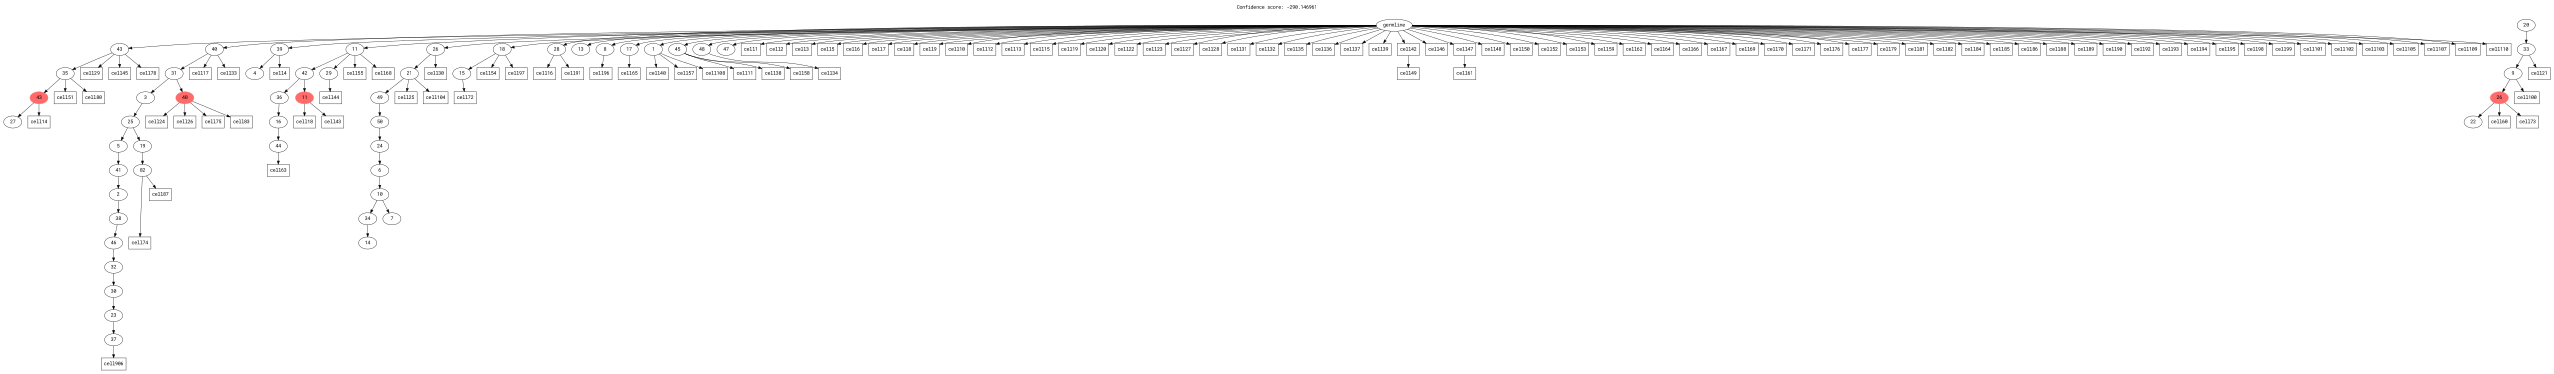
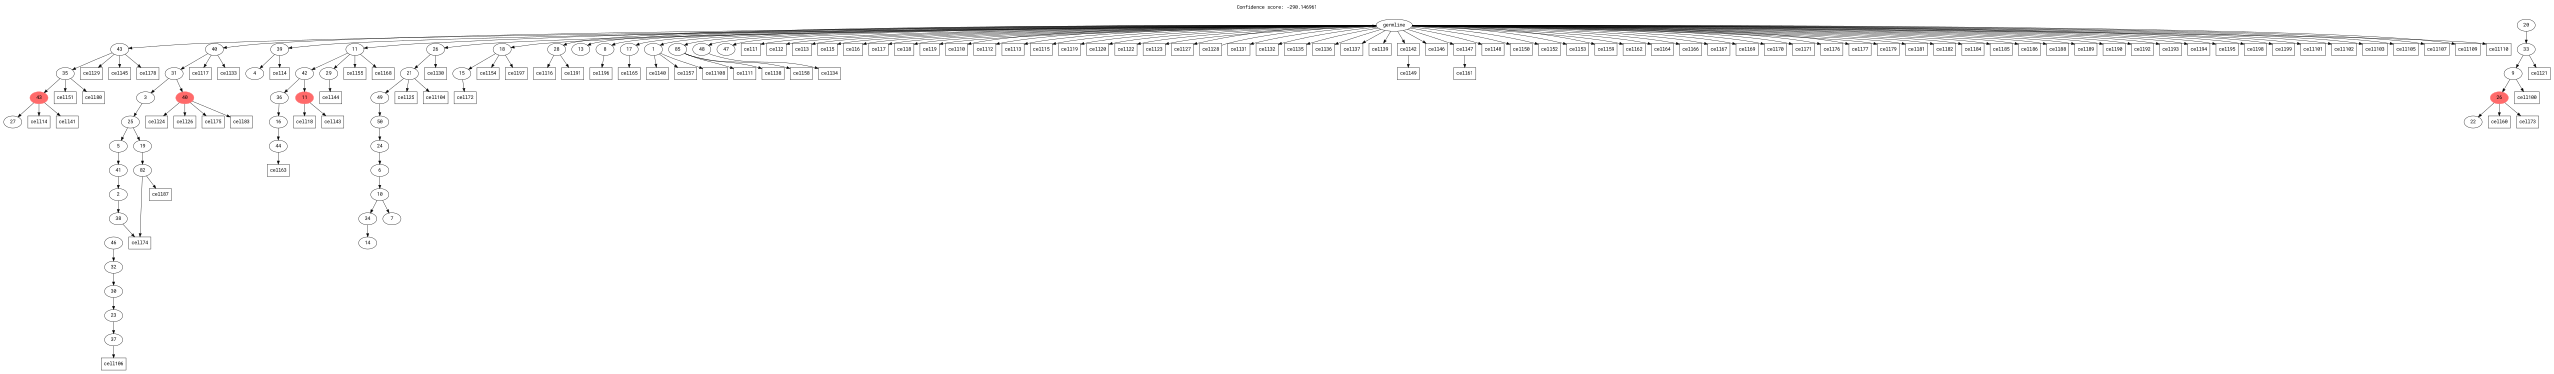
(1270, 34) -> (1282, 33)
(678, 49) -> (678, 49)
none -> (67, 122)
(116, 229) -> (128, 229)
(114, 364) -> (114, 364)
